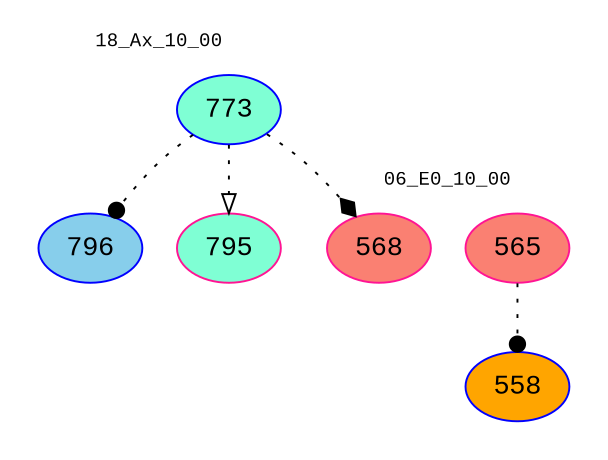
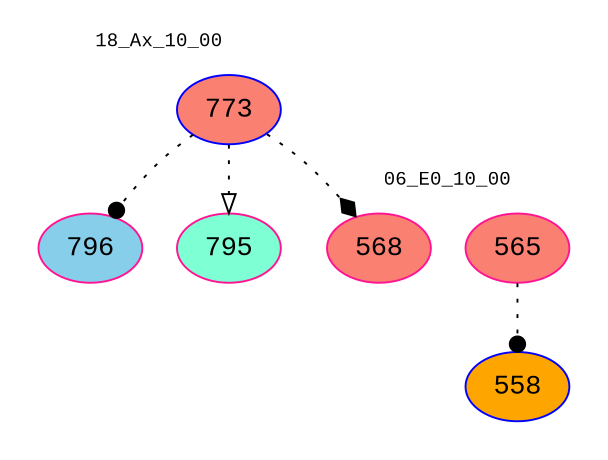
(229, 110) -> (229, 110)
(90, 248) -> (90, 248)
